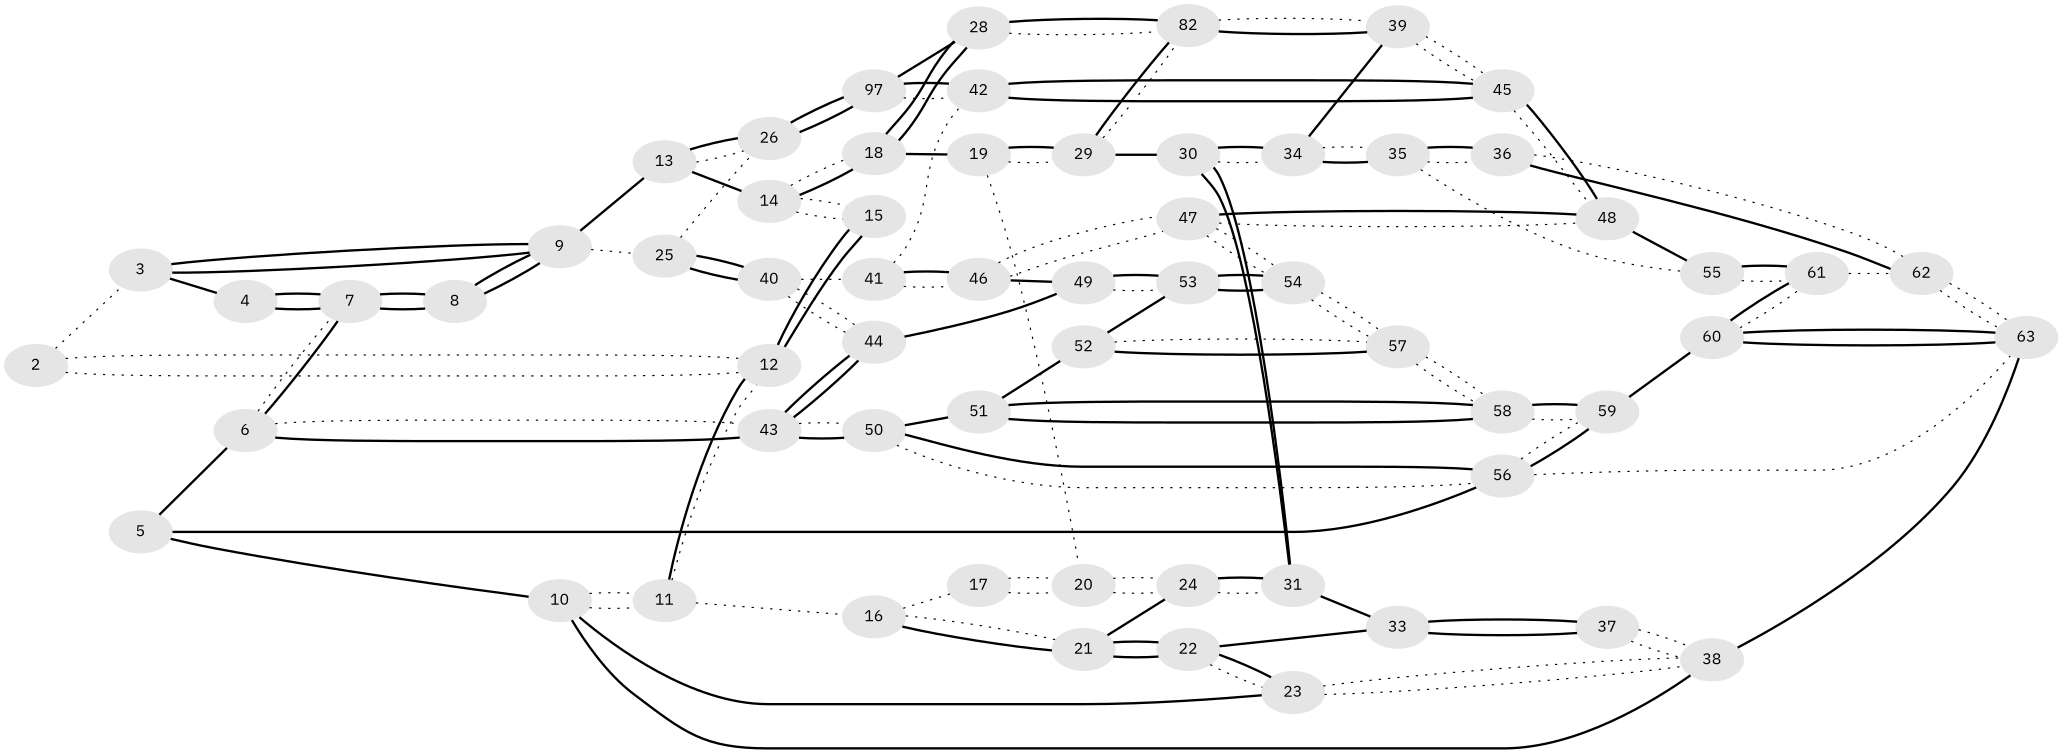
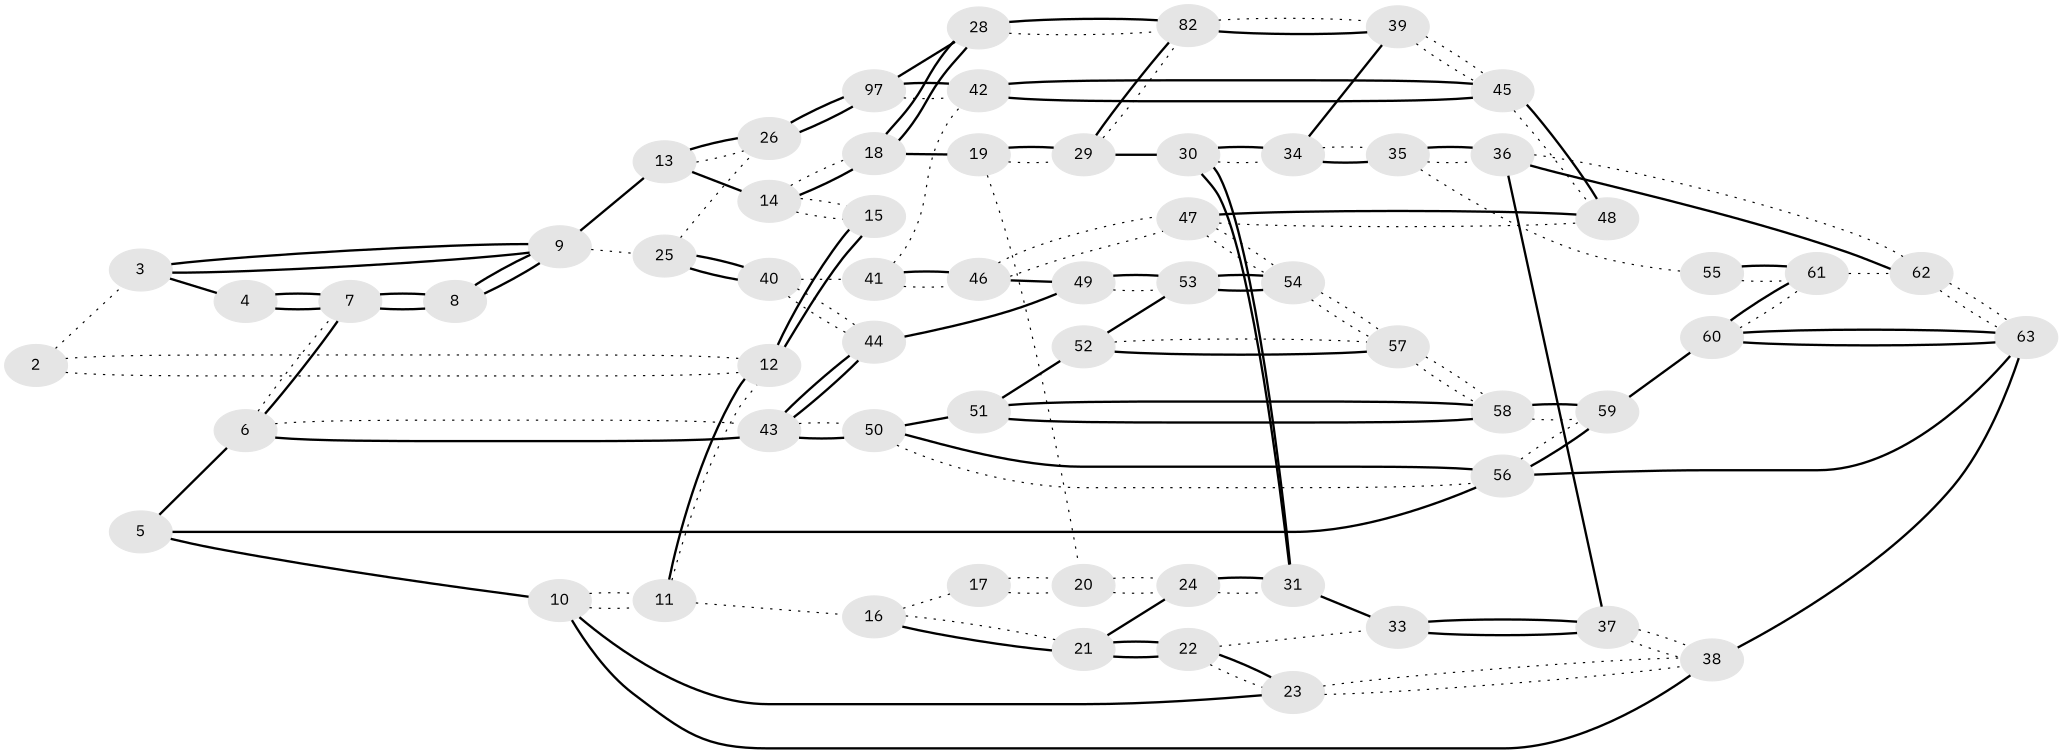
(1660, 246) -> none
none -> (1555, 391)
(1791, 470) -> (1791, 470)
(1293, 638) -> (1293, 638)
